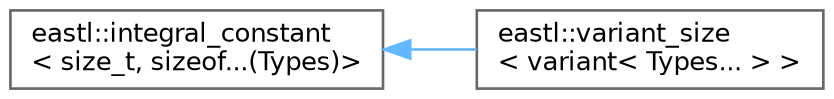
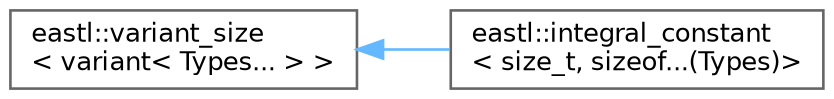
(444, 50) -> (417, 50)
